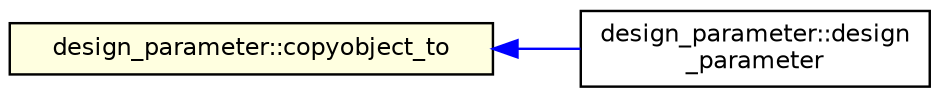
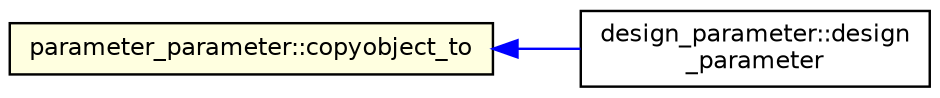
(251, 49) -> (251, 49)
